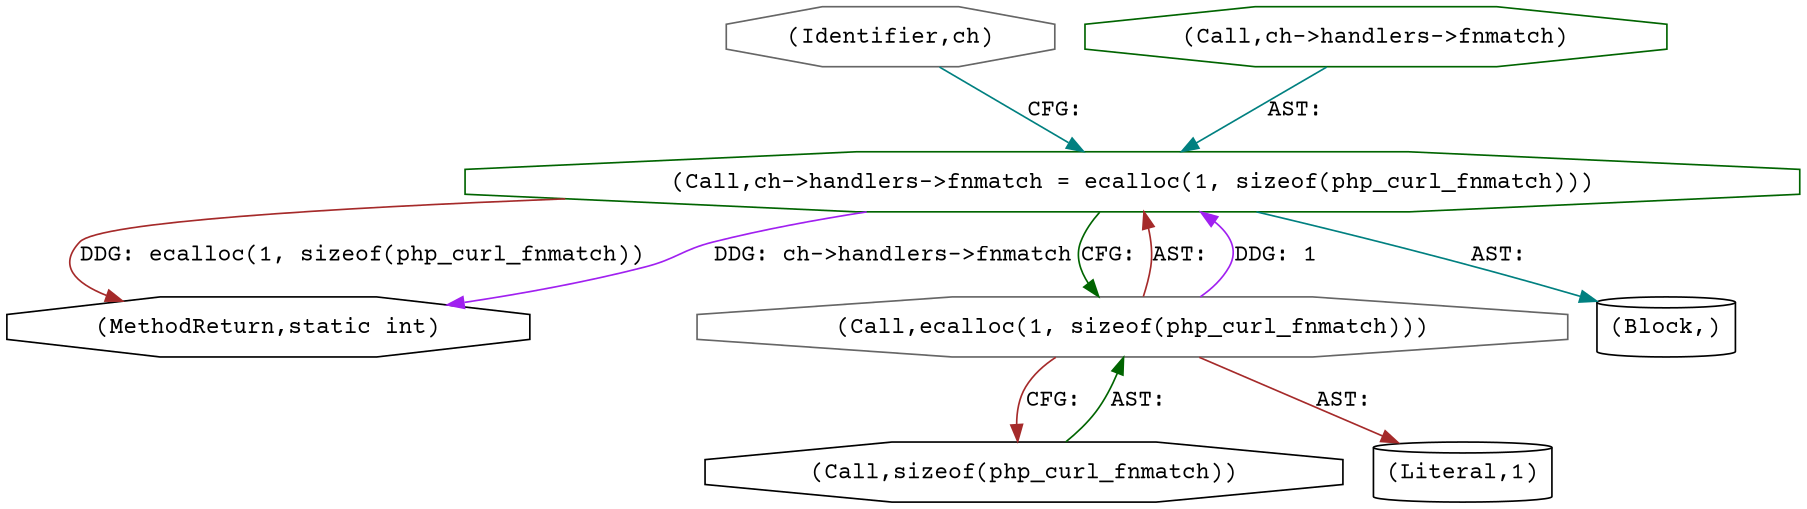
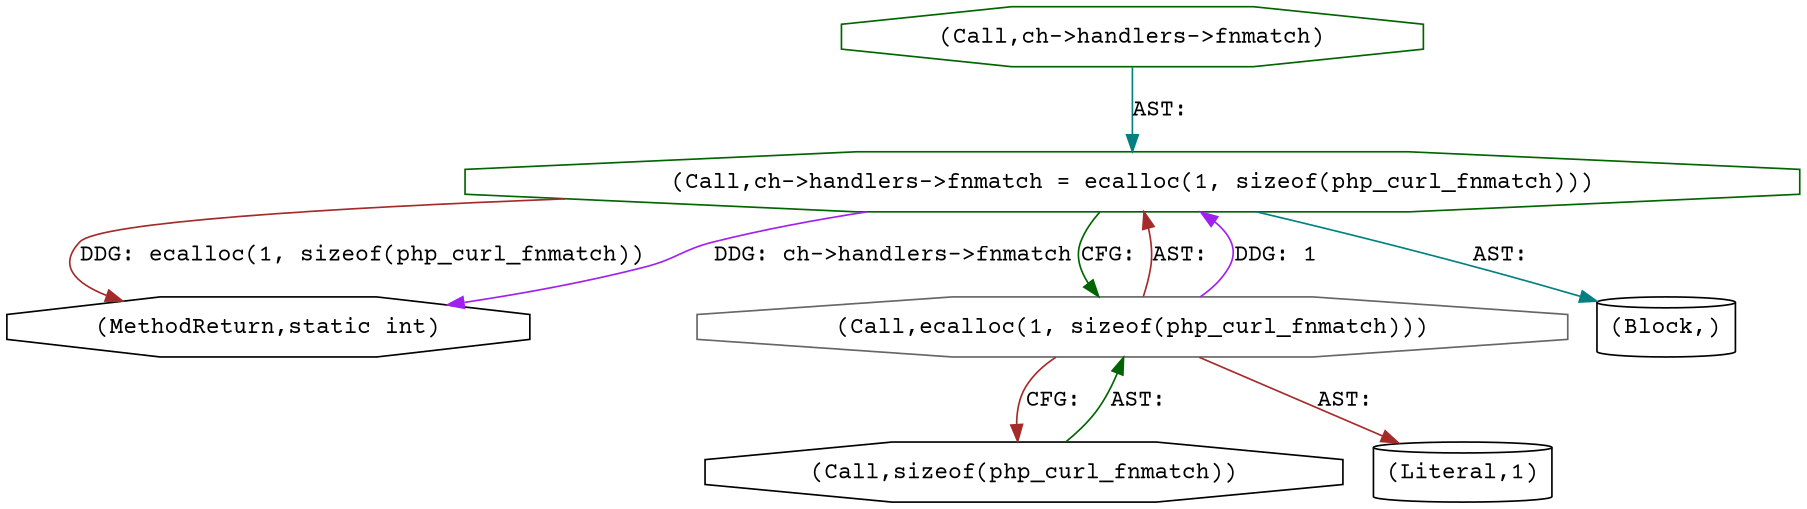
(891, 37) -> none
